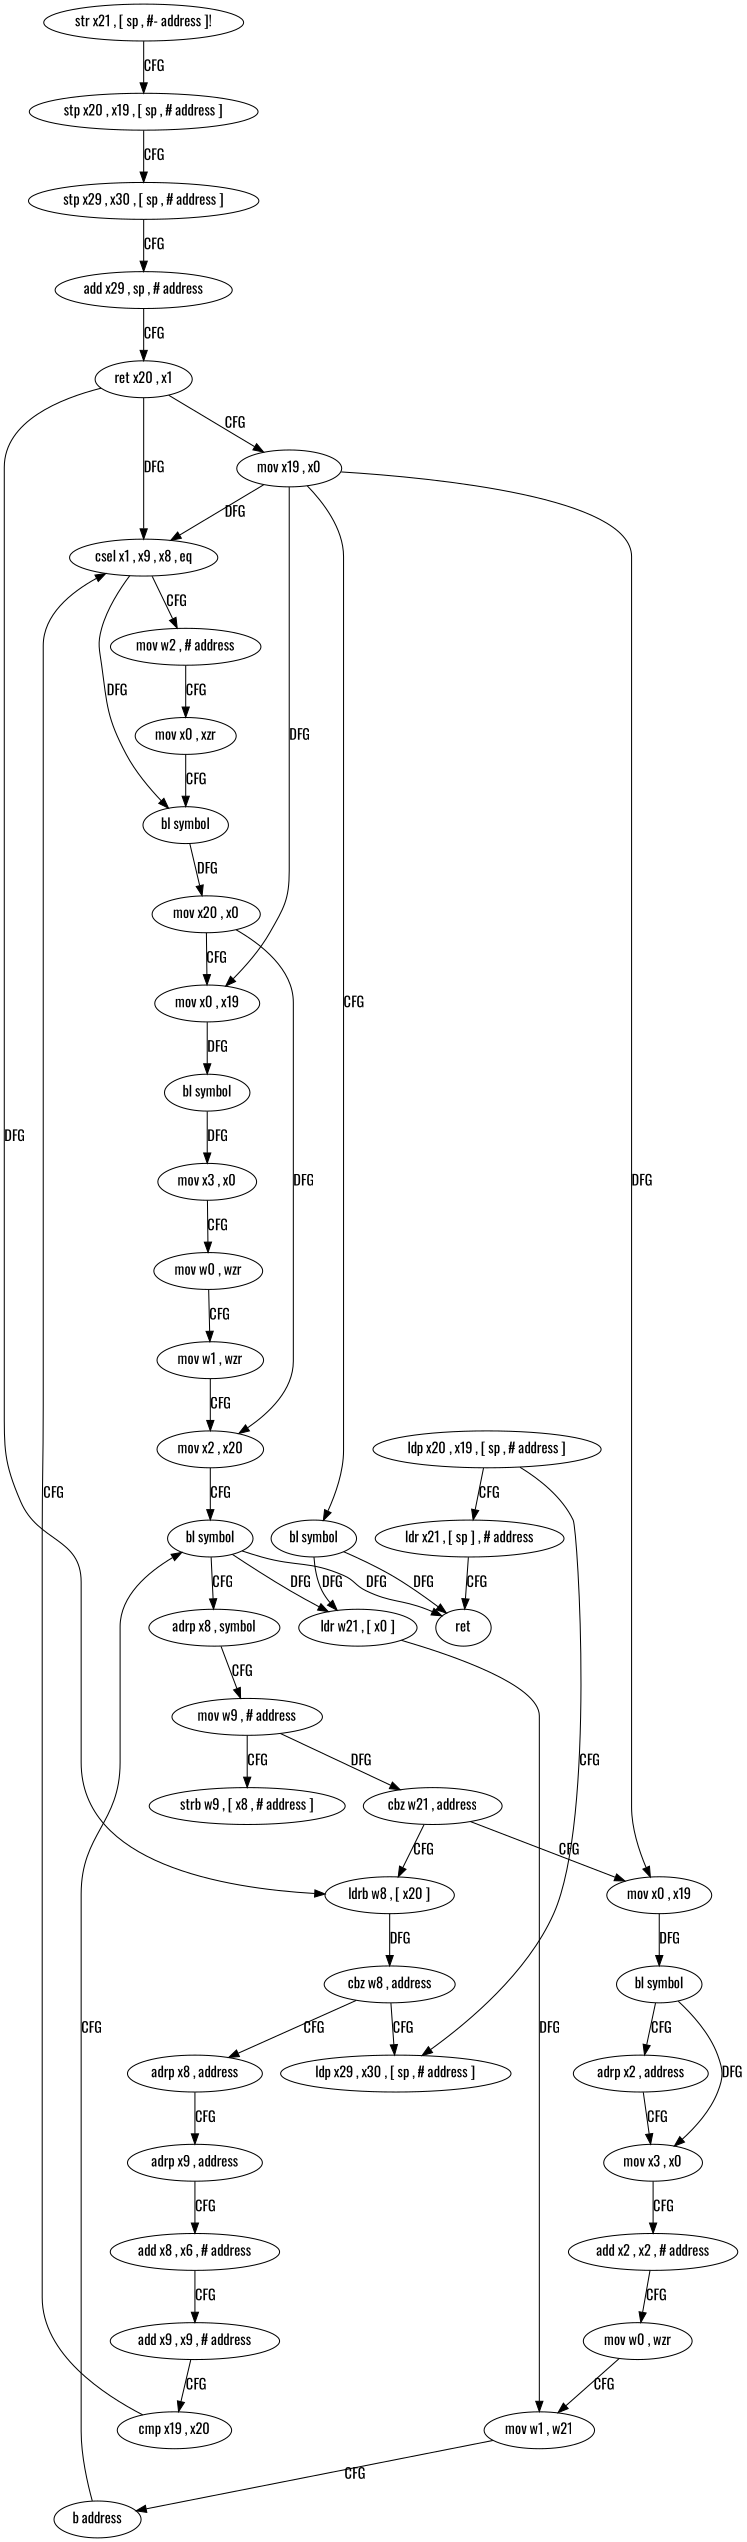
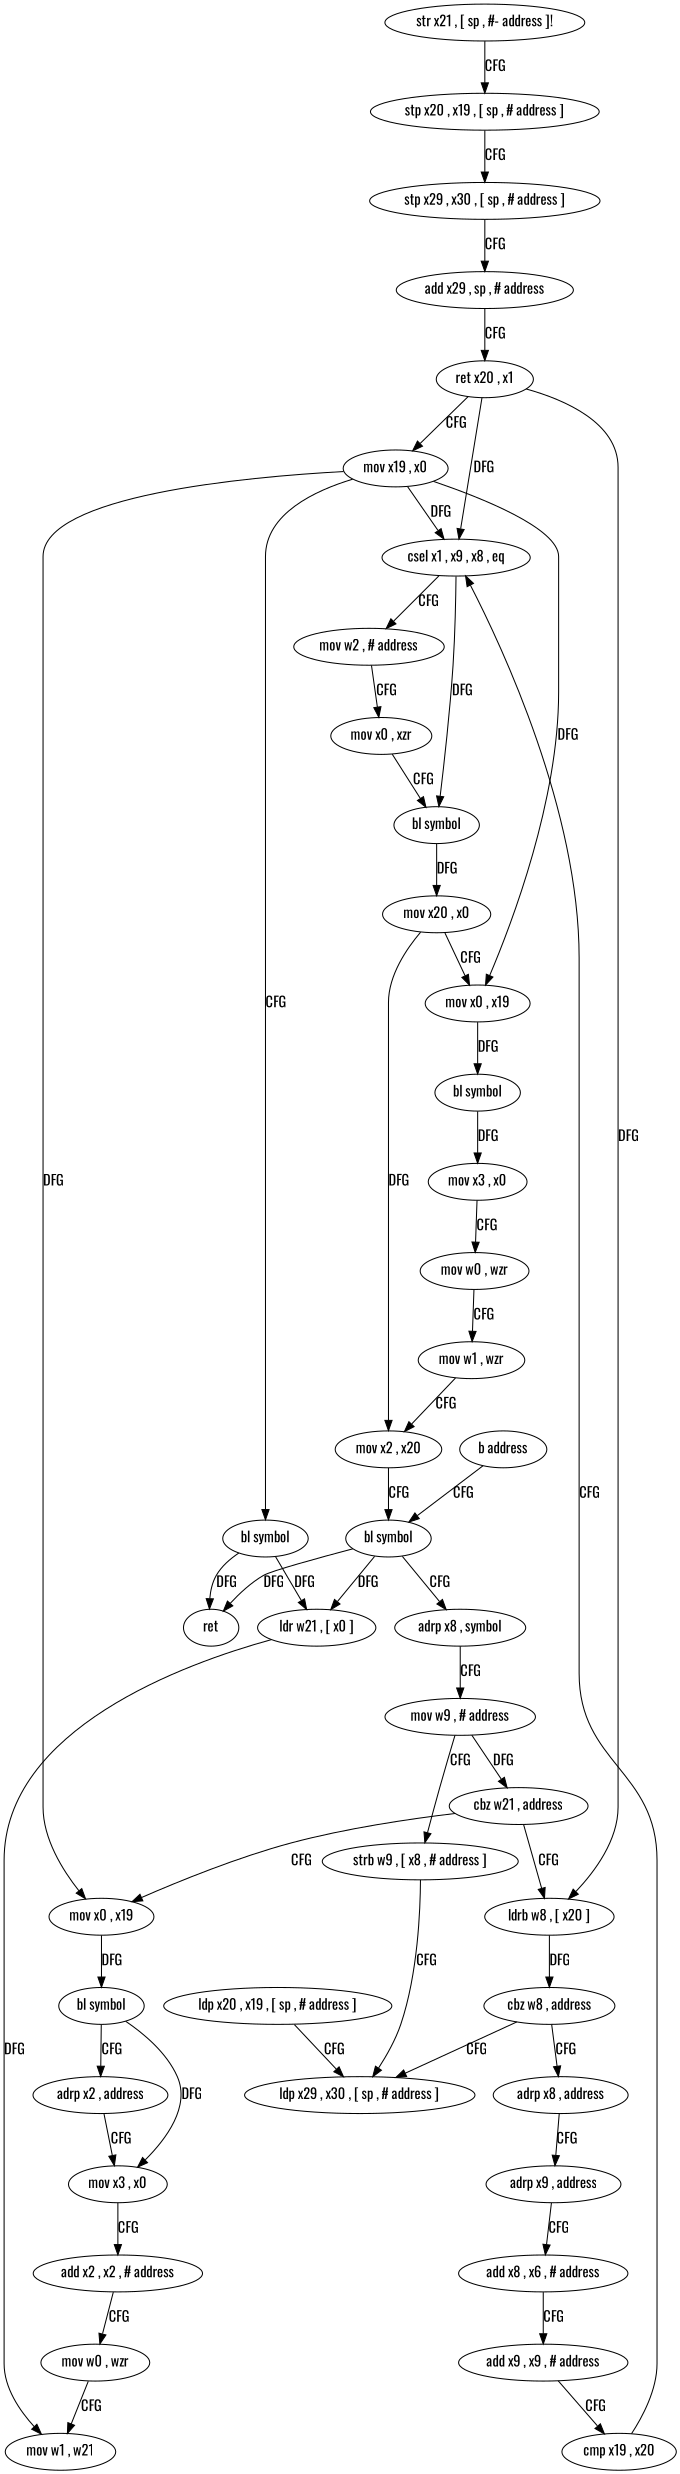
(470, 1539) -> none
none -> (412, 1977)
(320, 2475) -> none
